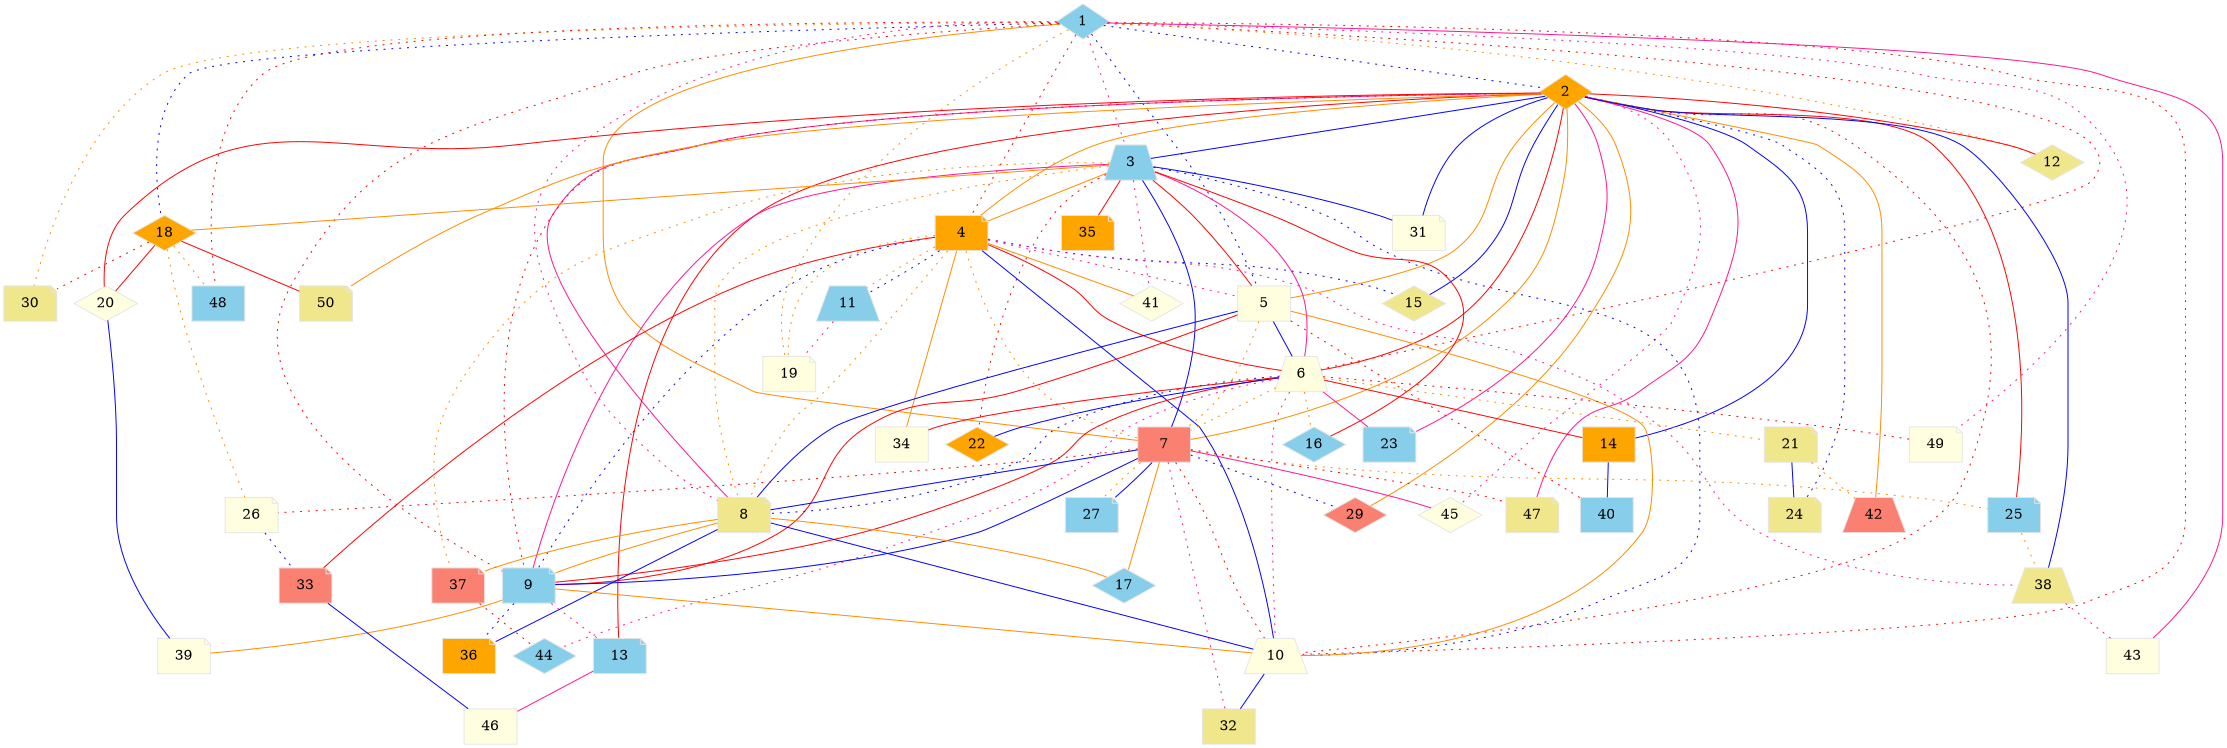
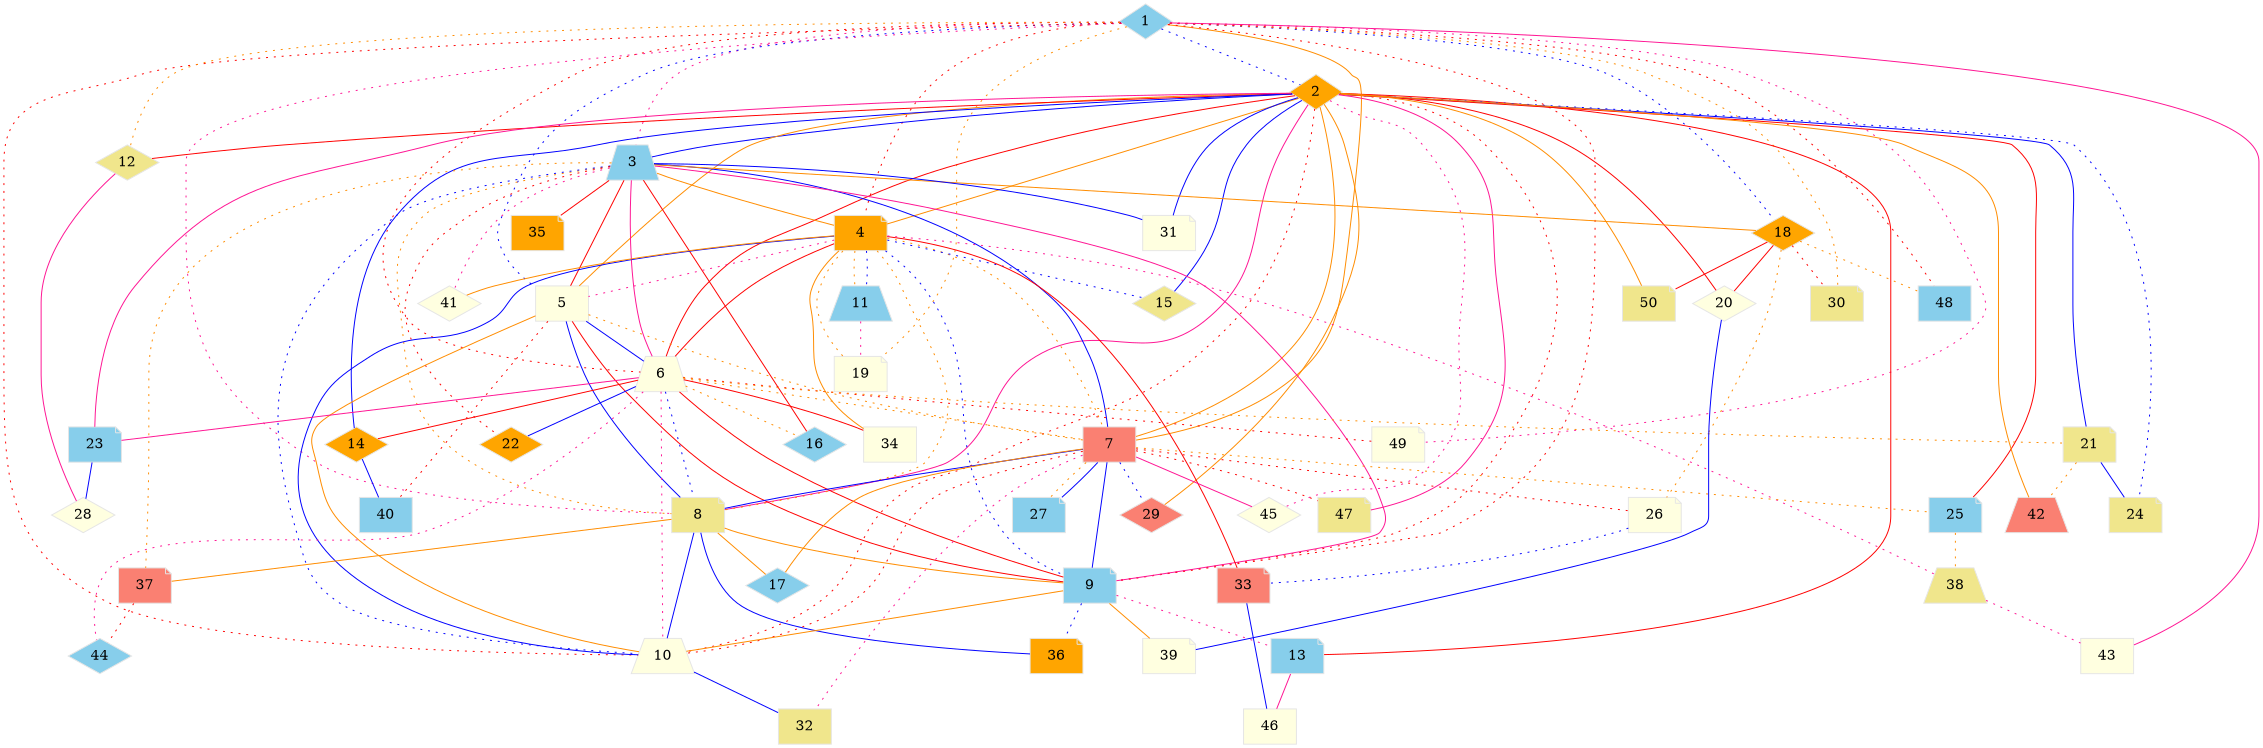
(1991, 171) -> (2060, 155)
(1609, 445) -> (356, 445)
none -> (83, 515)
